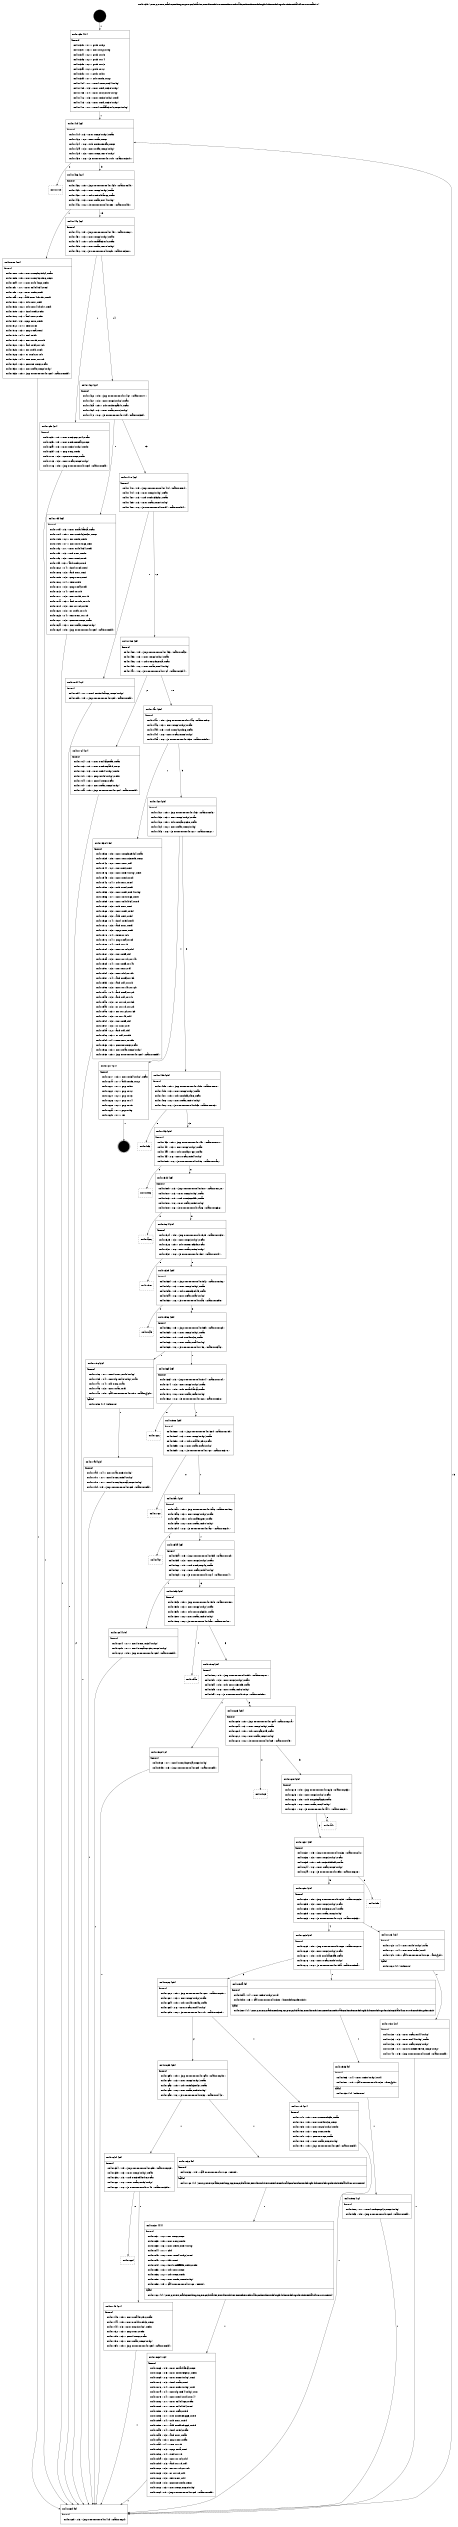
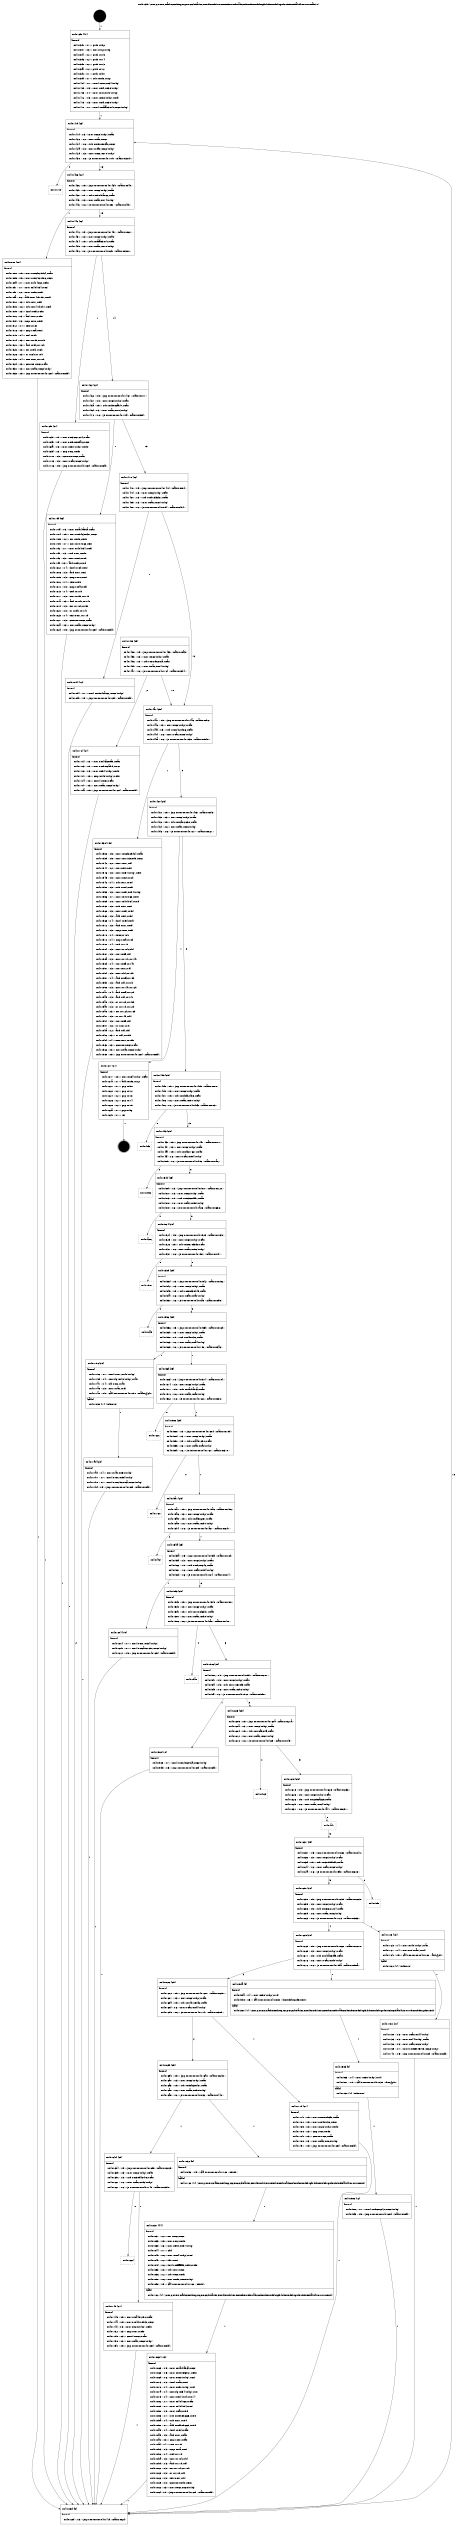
(102, 167) -> (102, 167)
(154, 574) -> (188, 606)
(317, 1825) -> (329, 1833)
